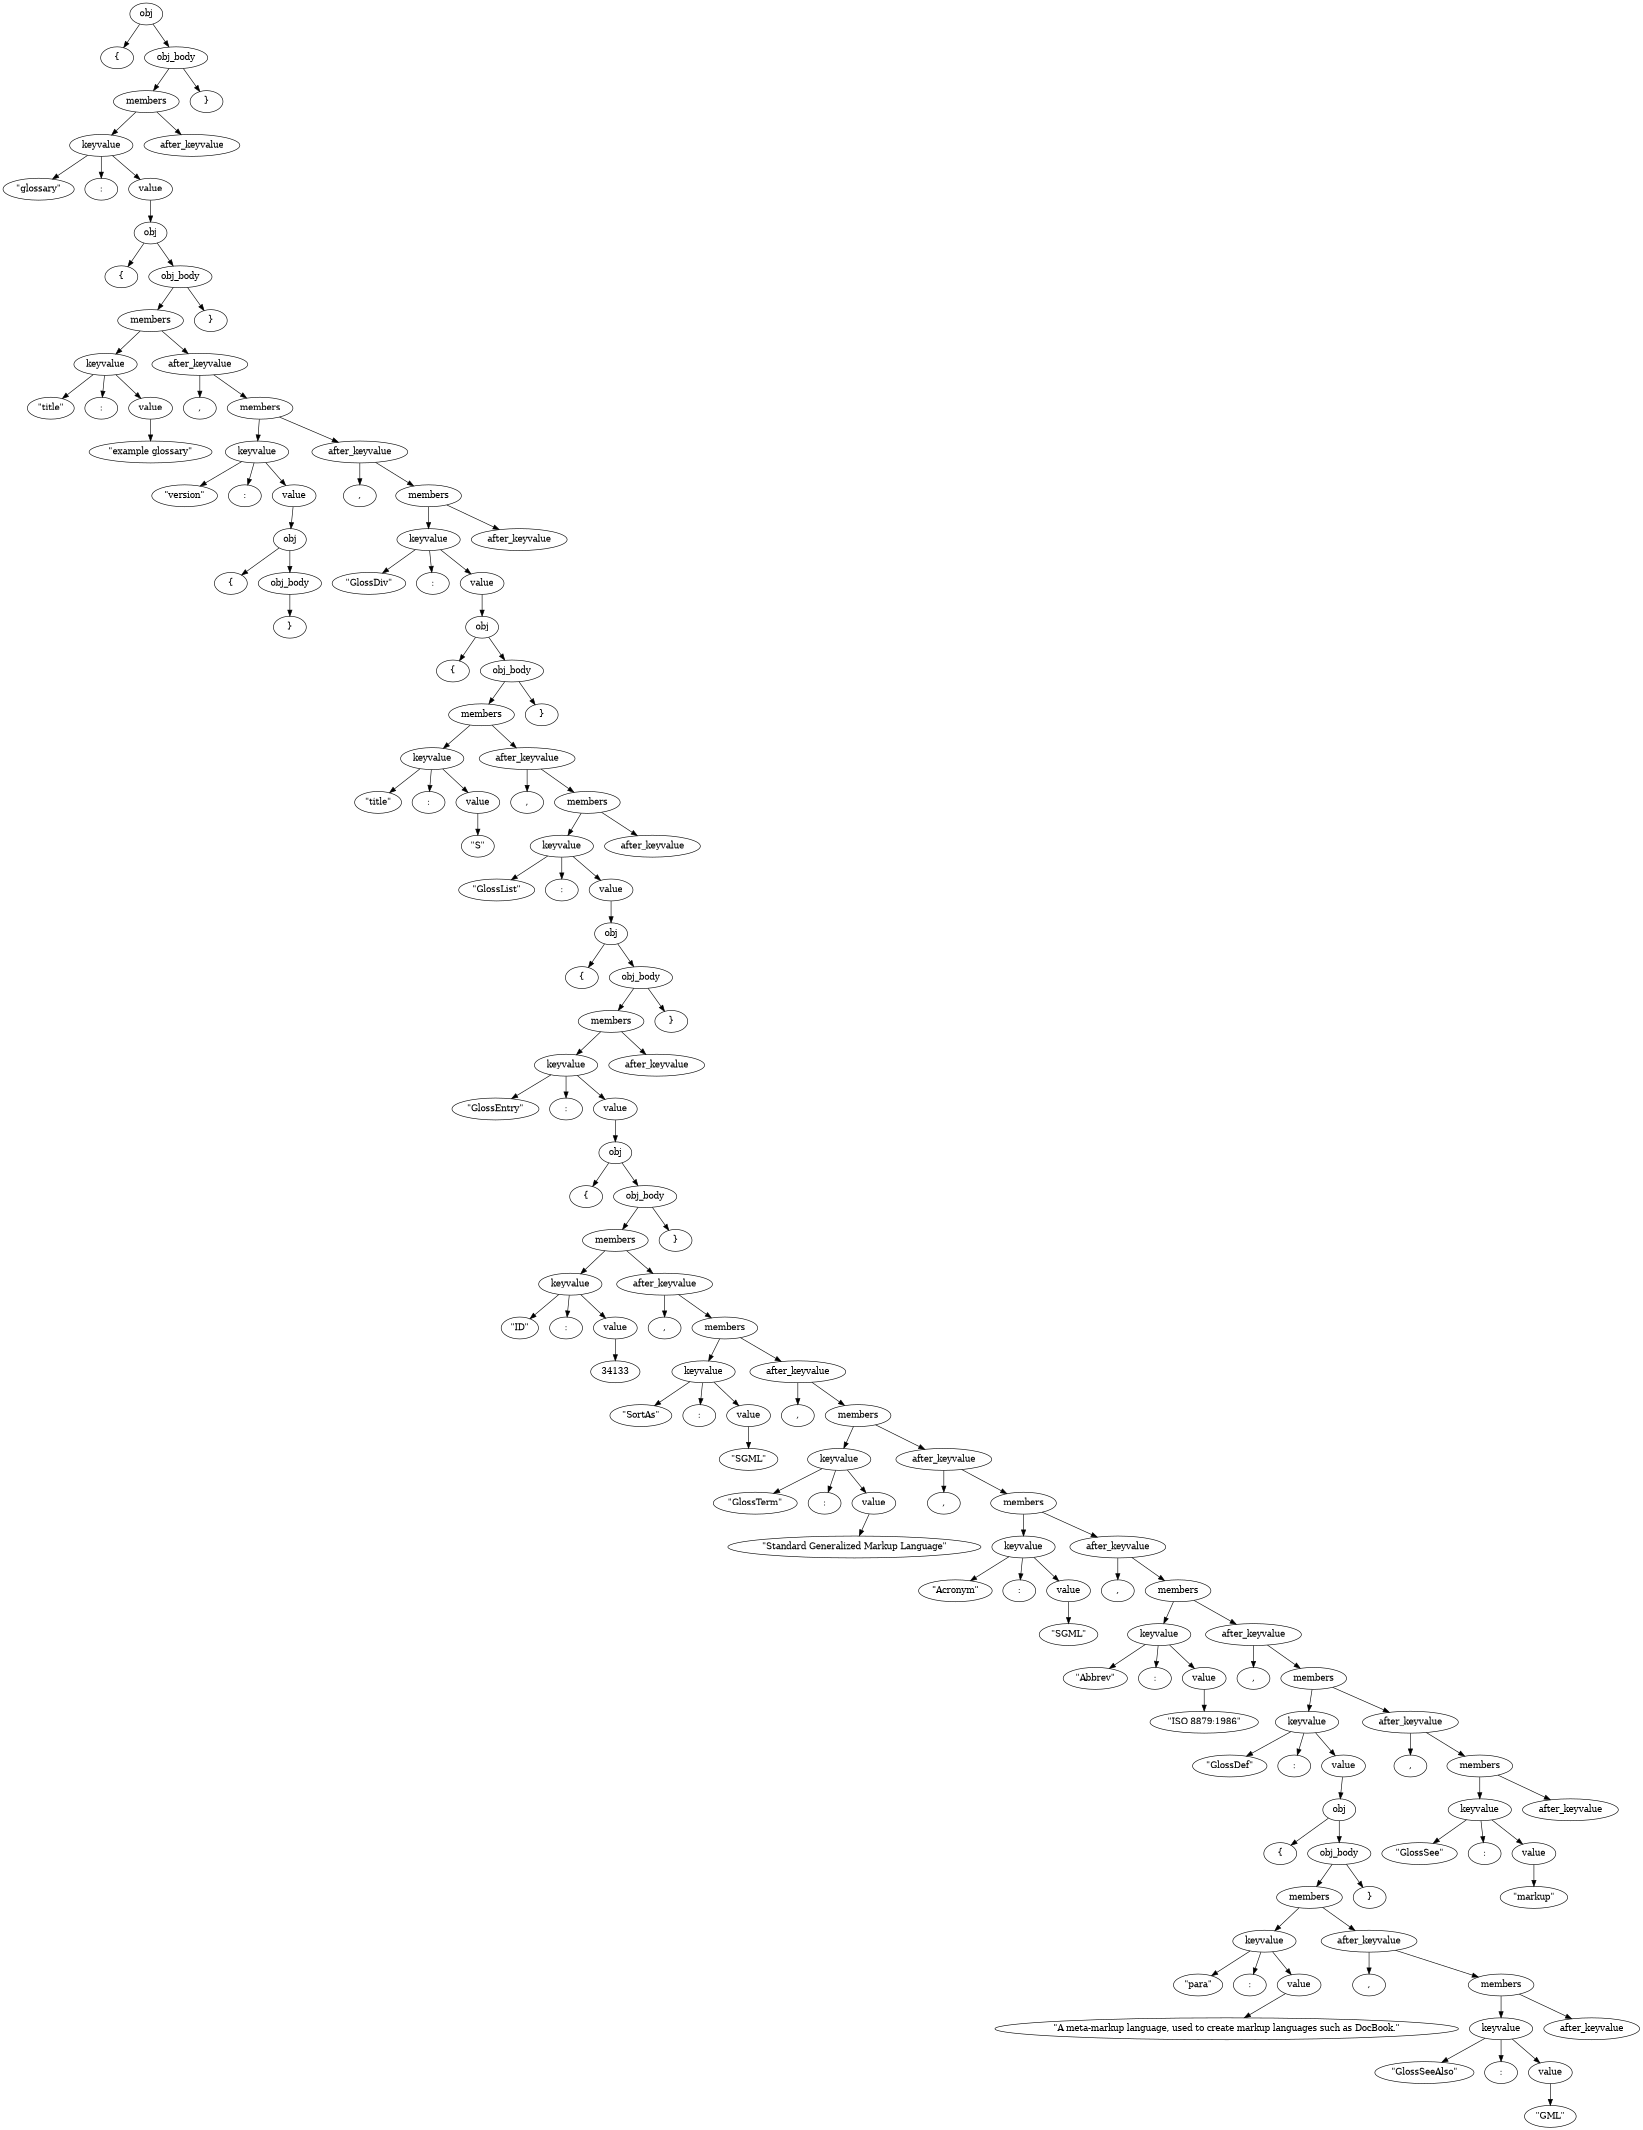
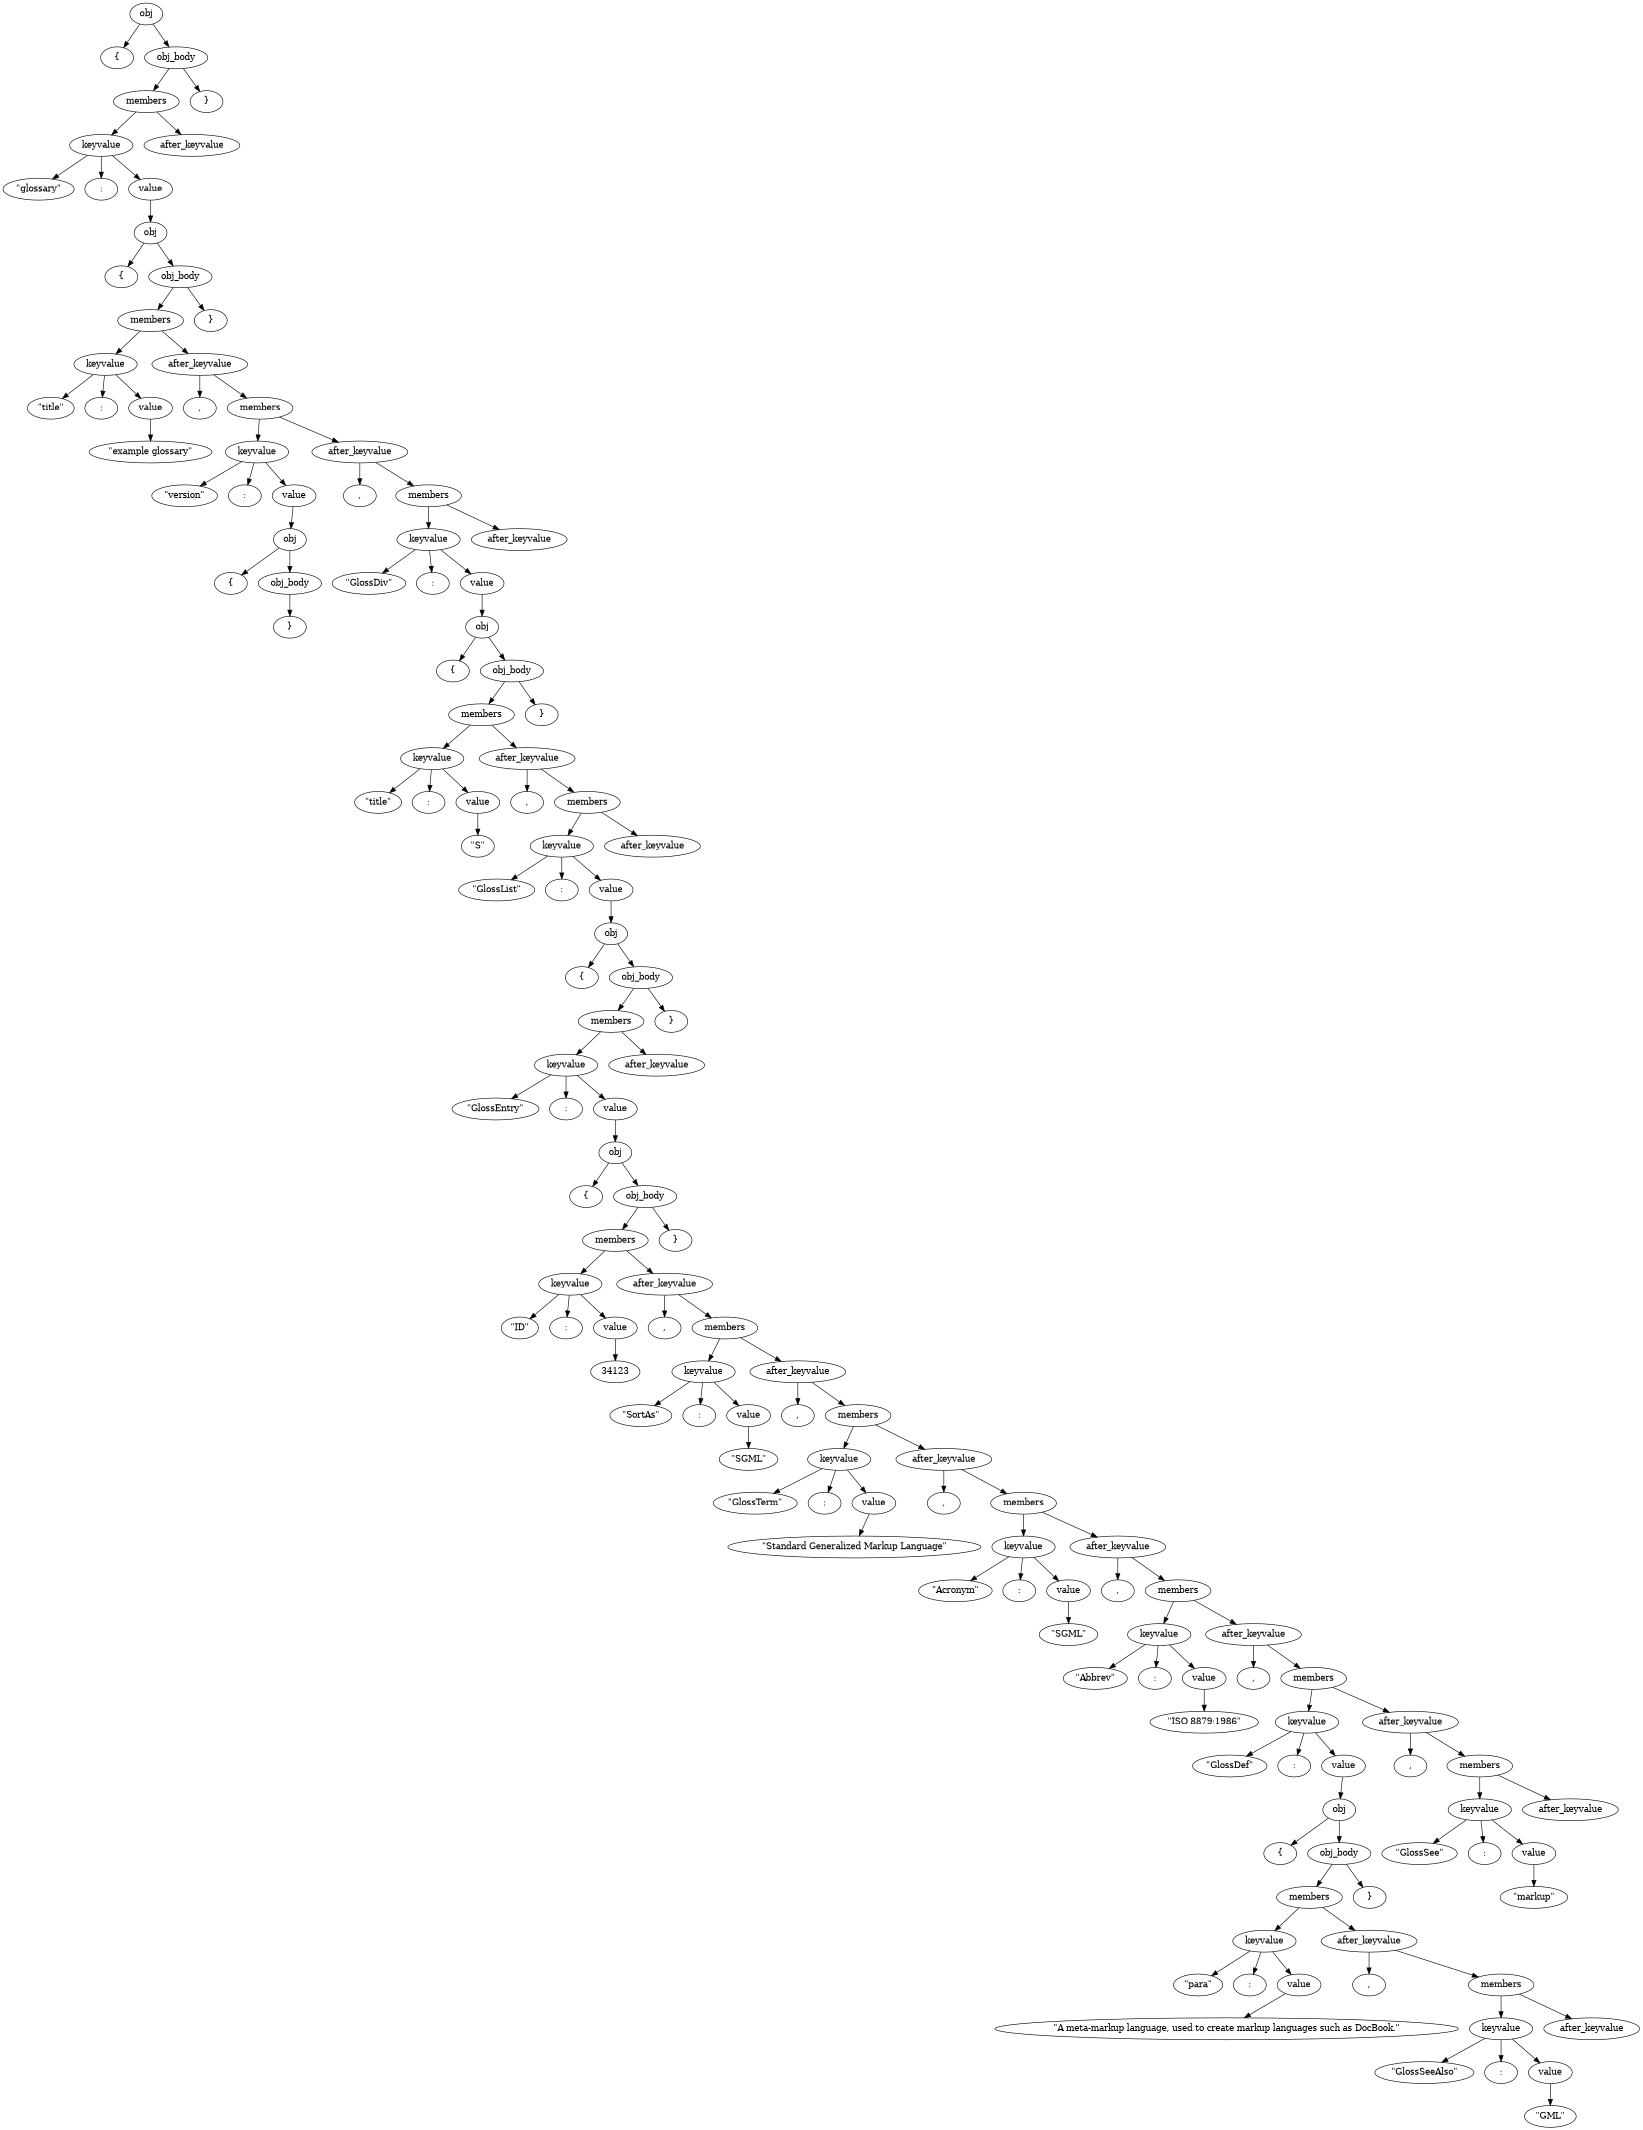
(615, 1372) -> (615, 1372)
